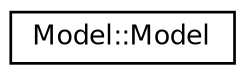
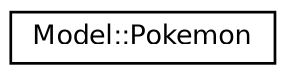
(123, 38) -> (143, 38)
